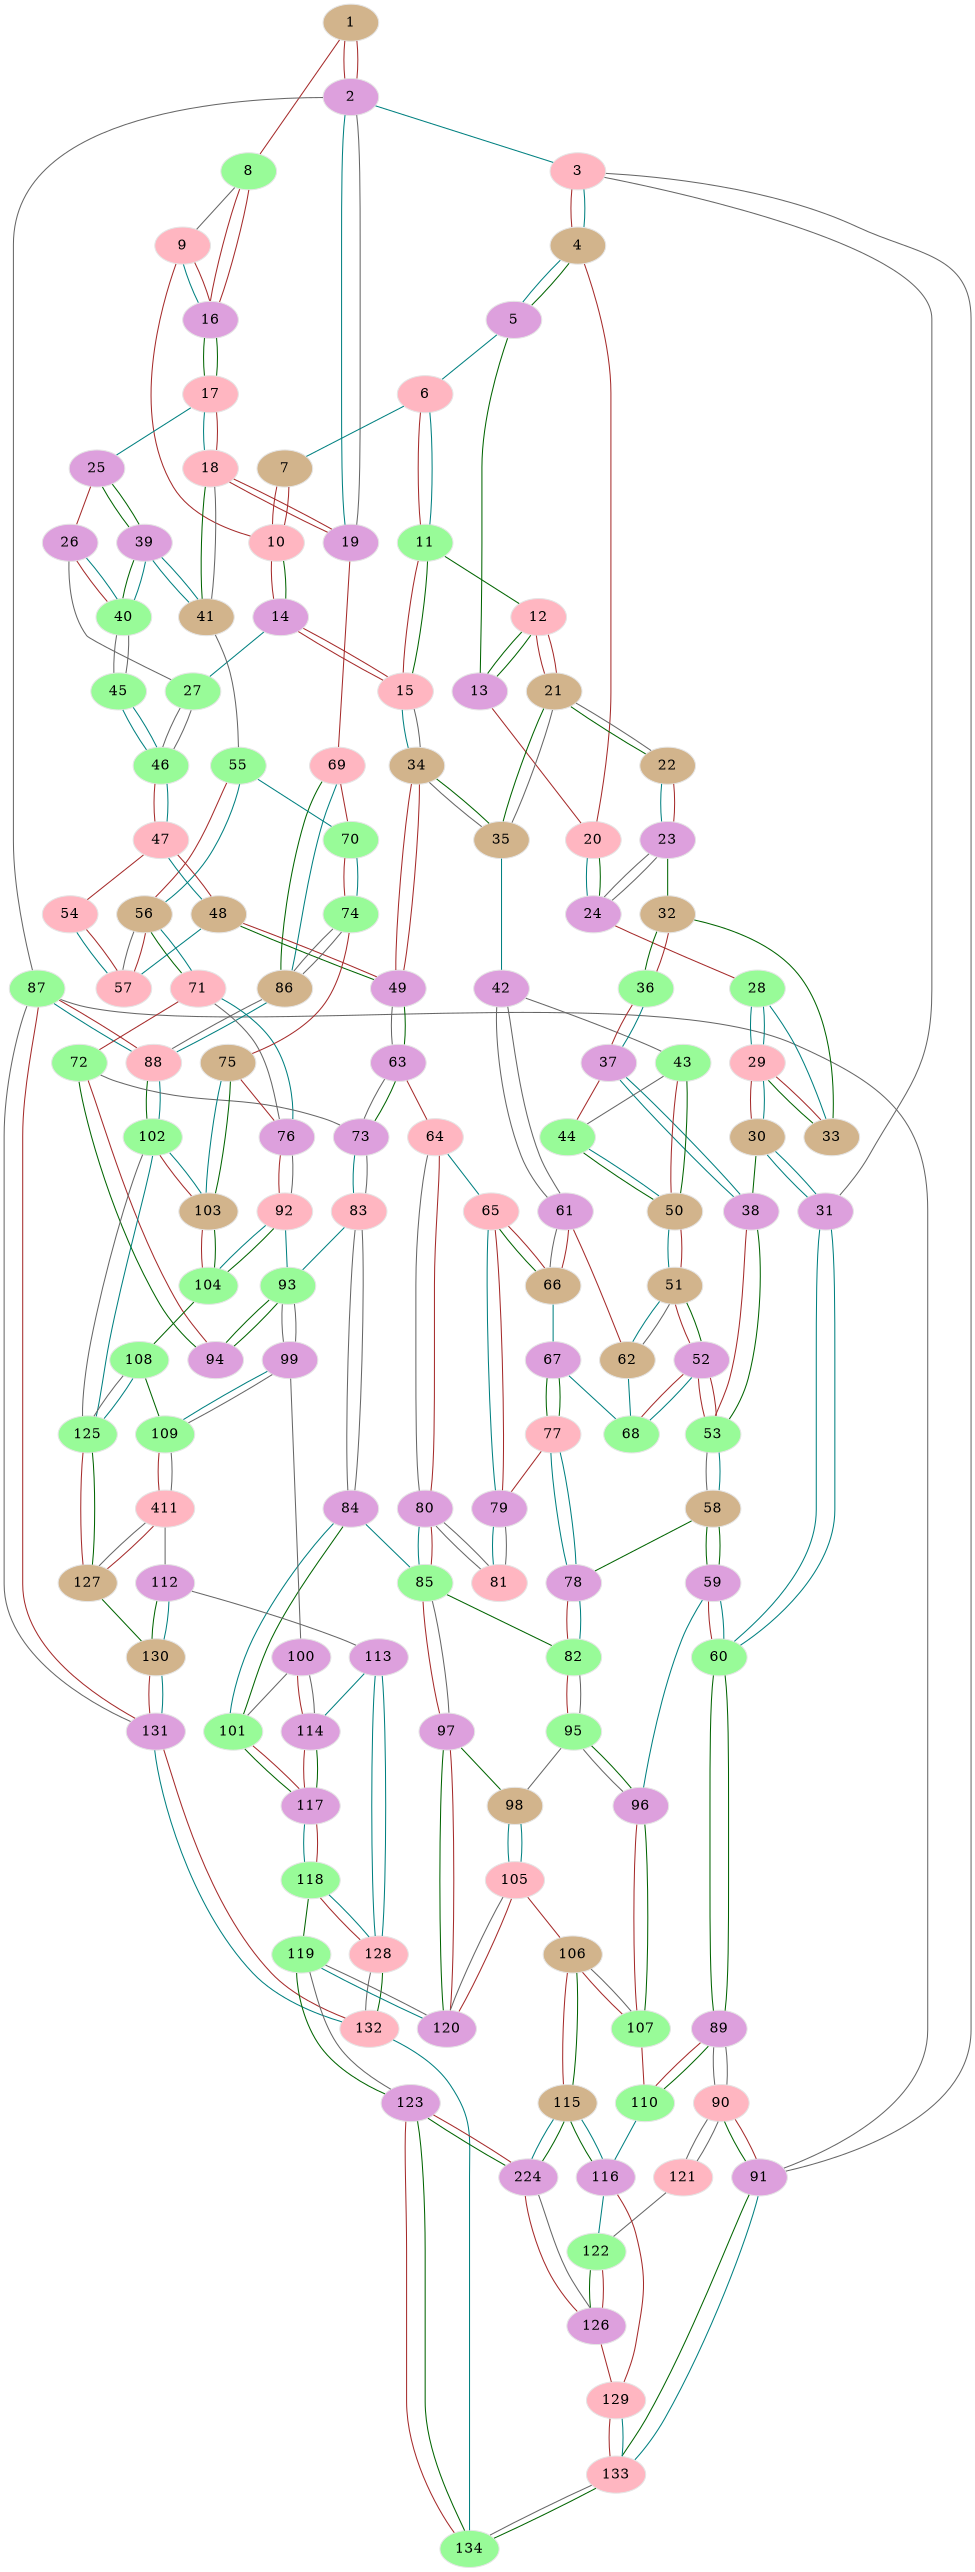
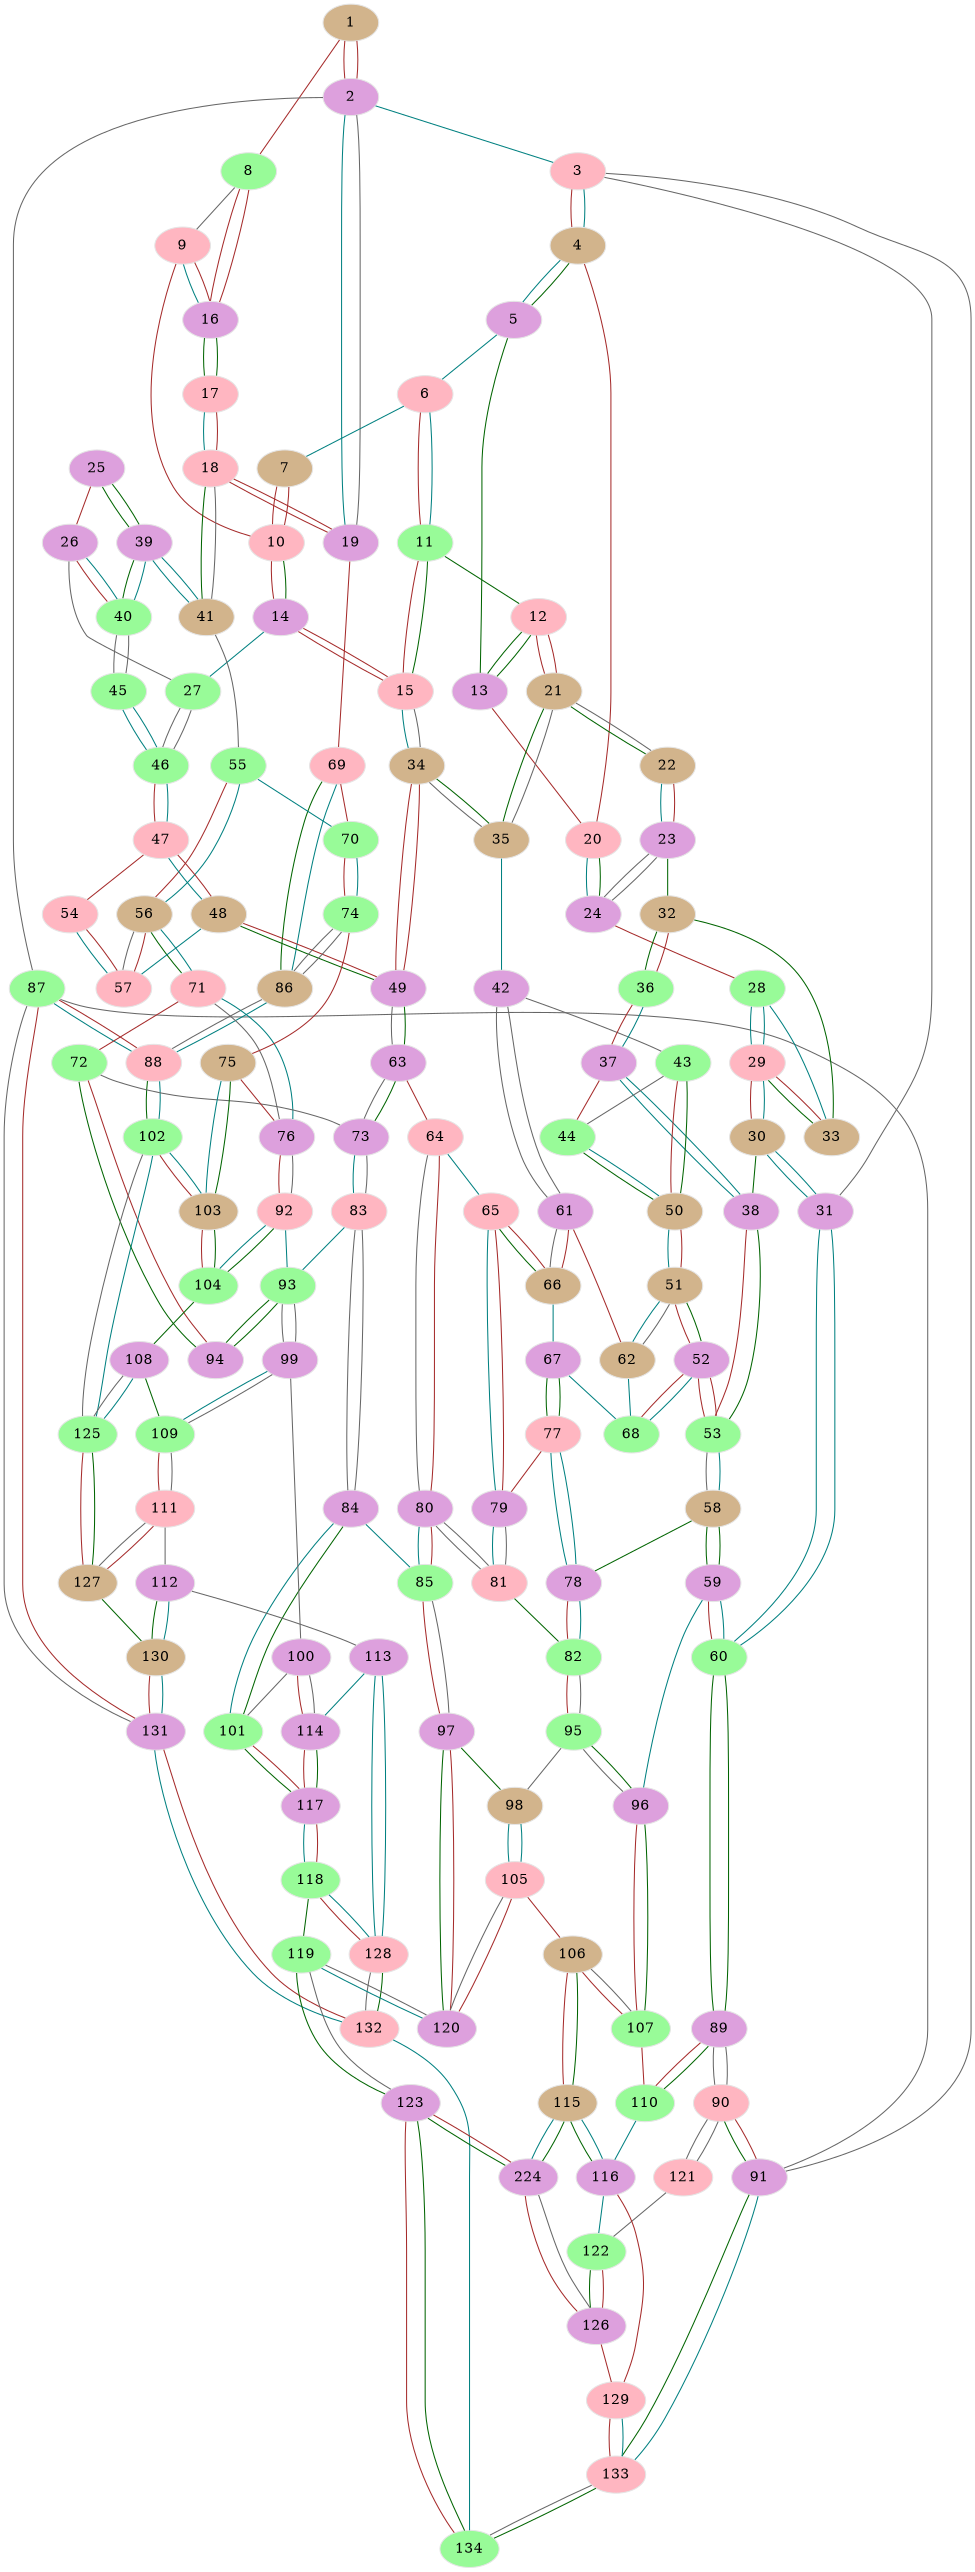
(148, 435) -> none
(139, 1360) -> (139, 1360)
(165, 1509) -> (165, 1509)
(499, 1620) -> (536, 1620)
